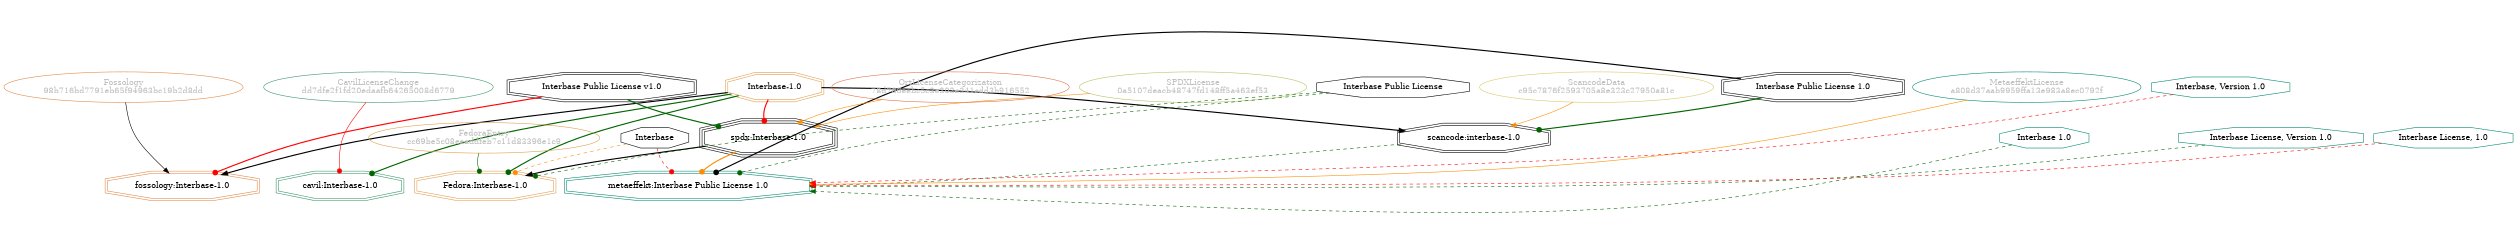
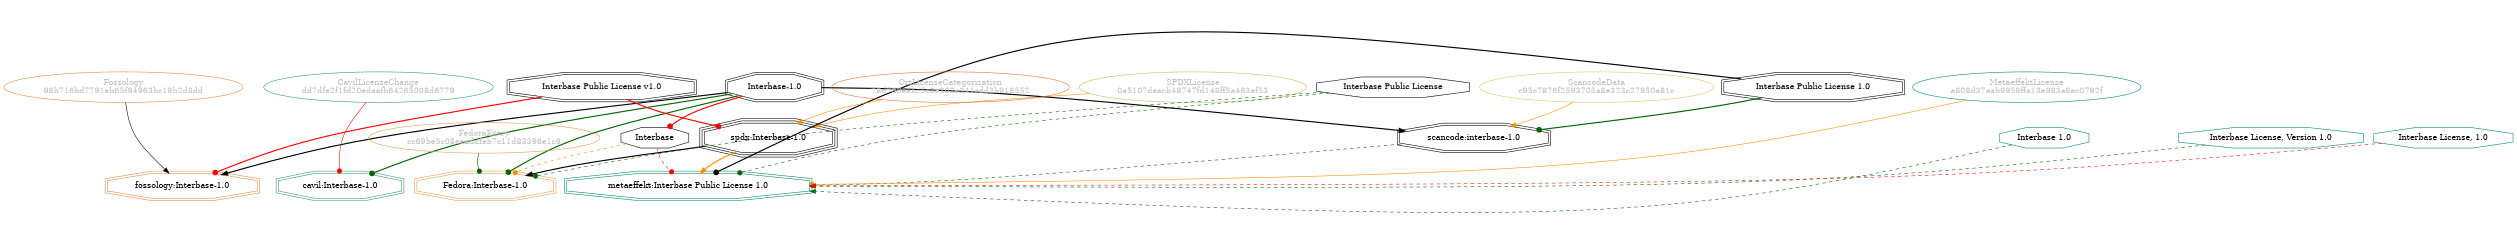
(775, 87) -> (775, 87)
(2221, 87) -> none
(765, 109) -> (706, 108)
(673, 116) -> (673, 116)
(720, 160) -> (720, 160)
